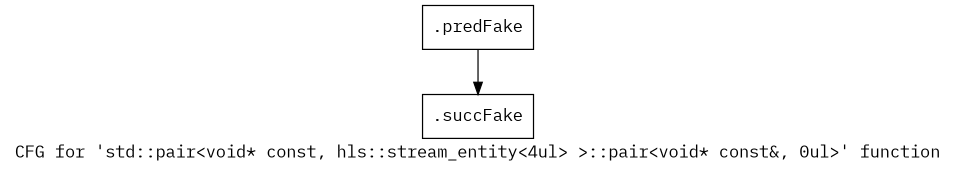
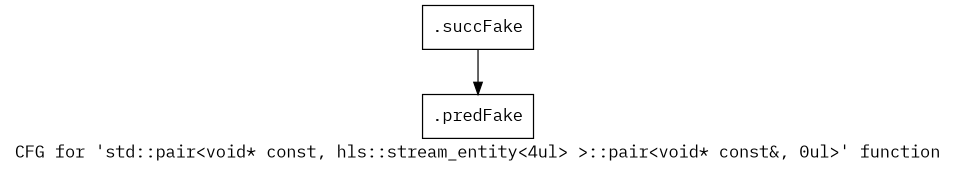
(478, 66) -> (478, 66)
